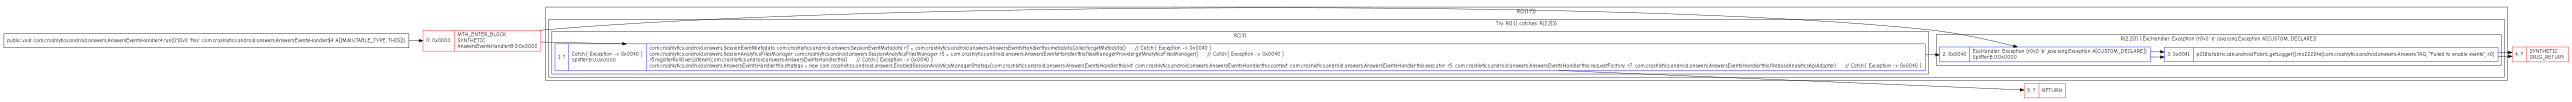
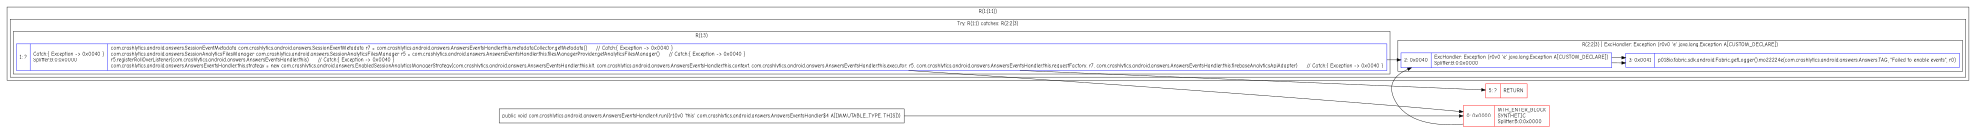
(1527, 12) -> (988, 12)
(582, 43) -> (1184, 90)
(498, 46) -> (1520, 122)
(2540, 54) -> none
